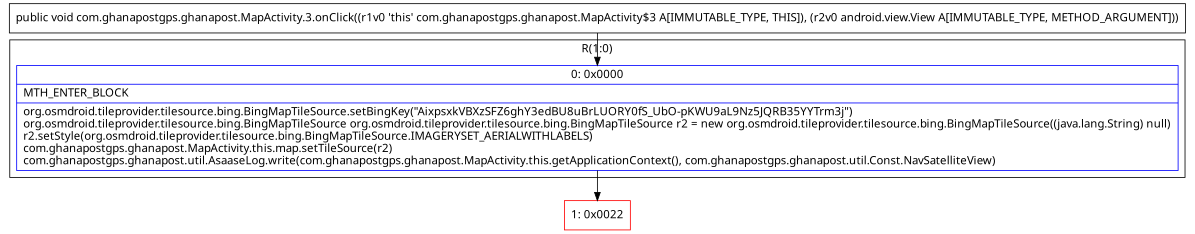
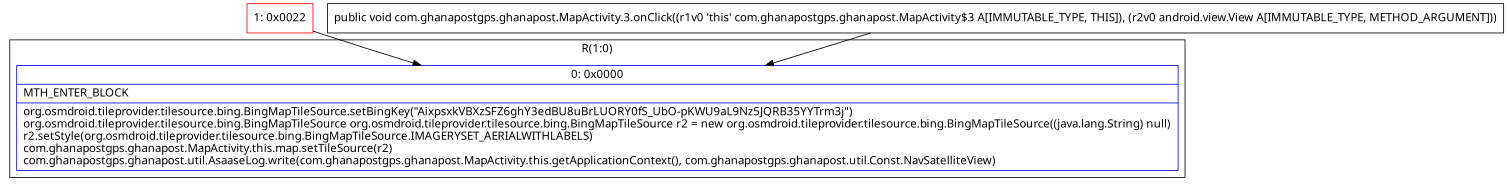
(597, 182) -> (363, 47)
